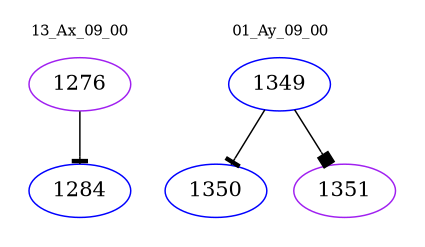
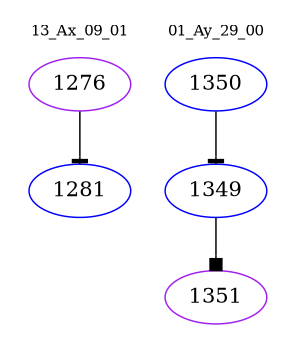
(80, 32) -> (80, 32)
(280, 32) -> (216, 32)
(250, 134) -> (216, 134)
(80, 191) -> (80, 191)
